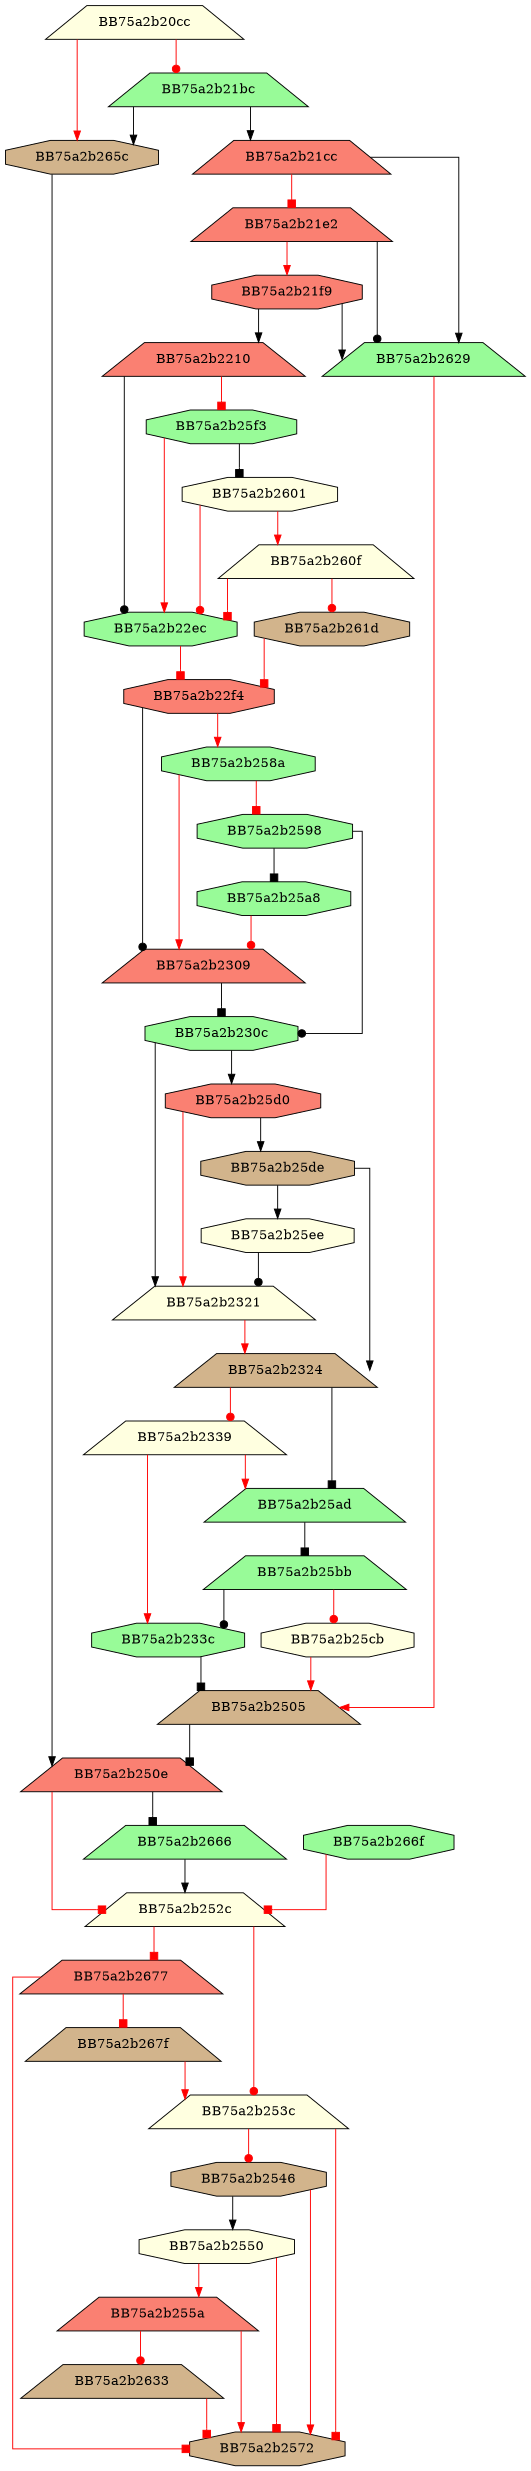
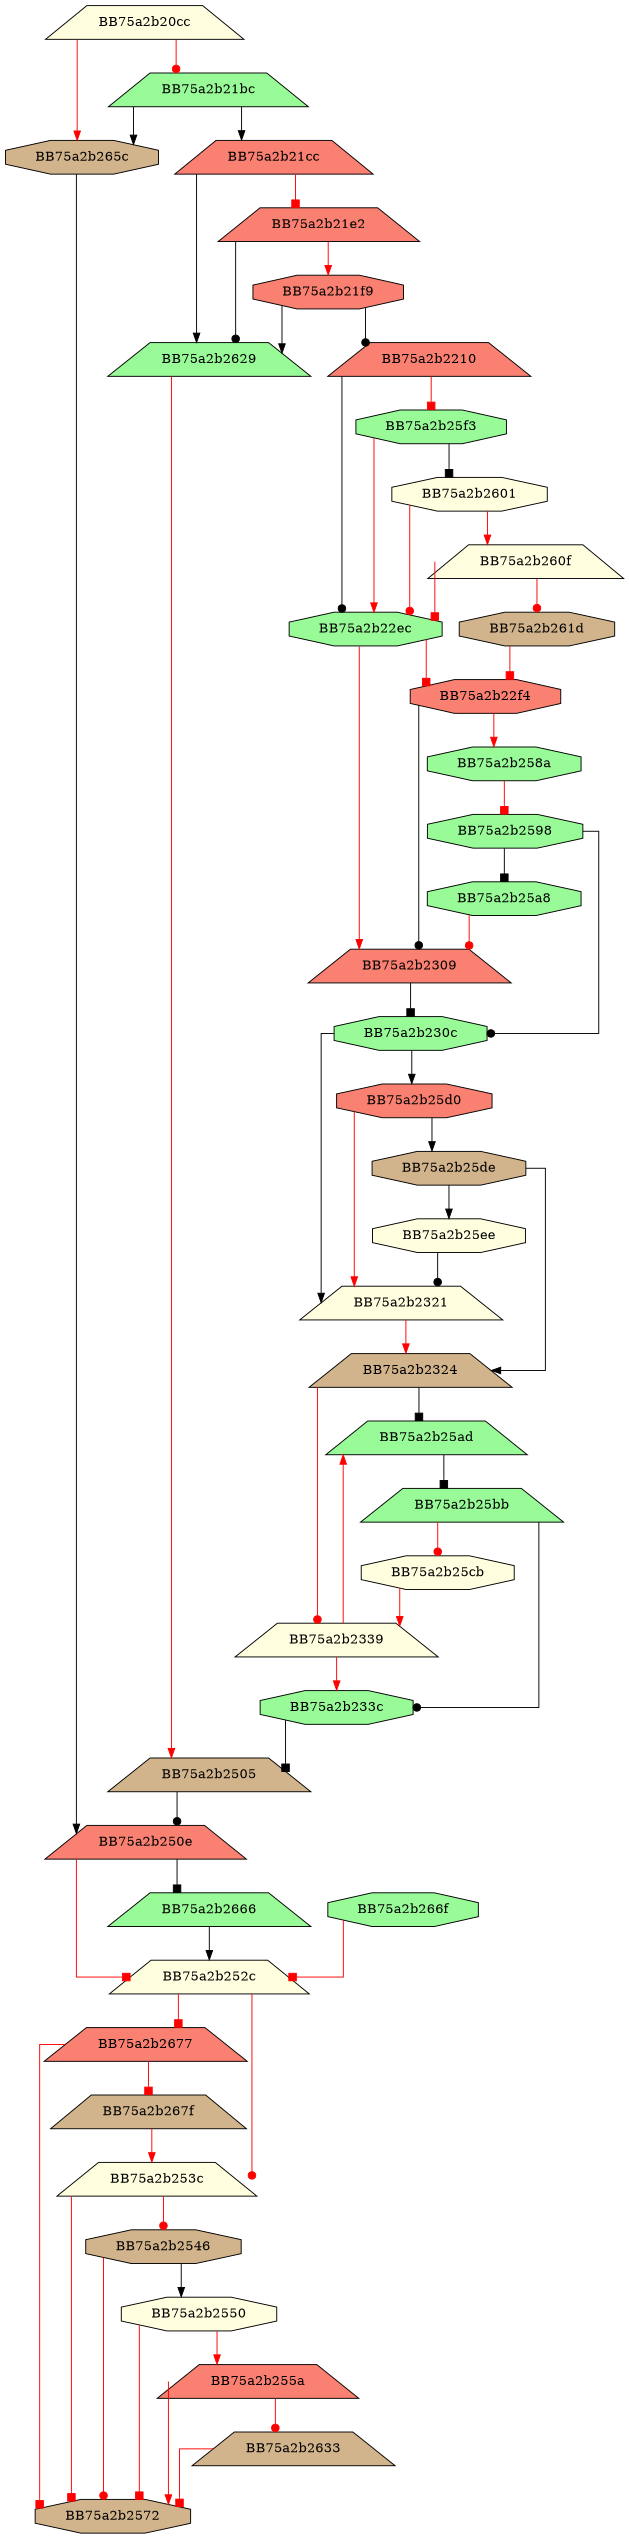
(259, 321) -> (366, 323)
(179, 857) -> (359, 793)
(311, 1669) -> (400, 1602)
(190, 1740) -> (177, 1805)
(310, 2307) -> (104, 2375)
